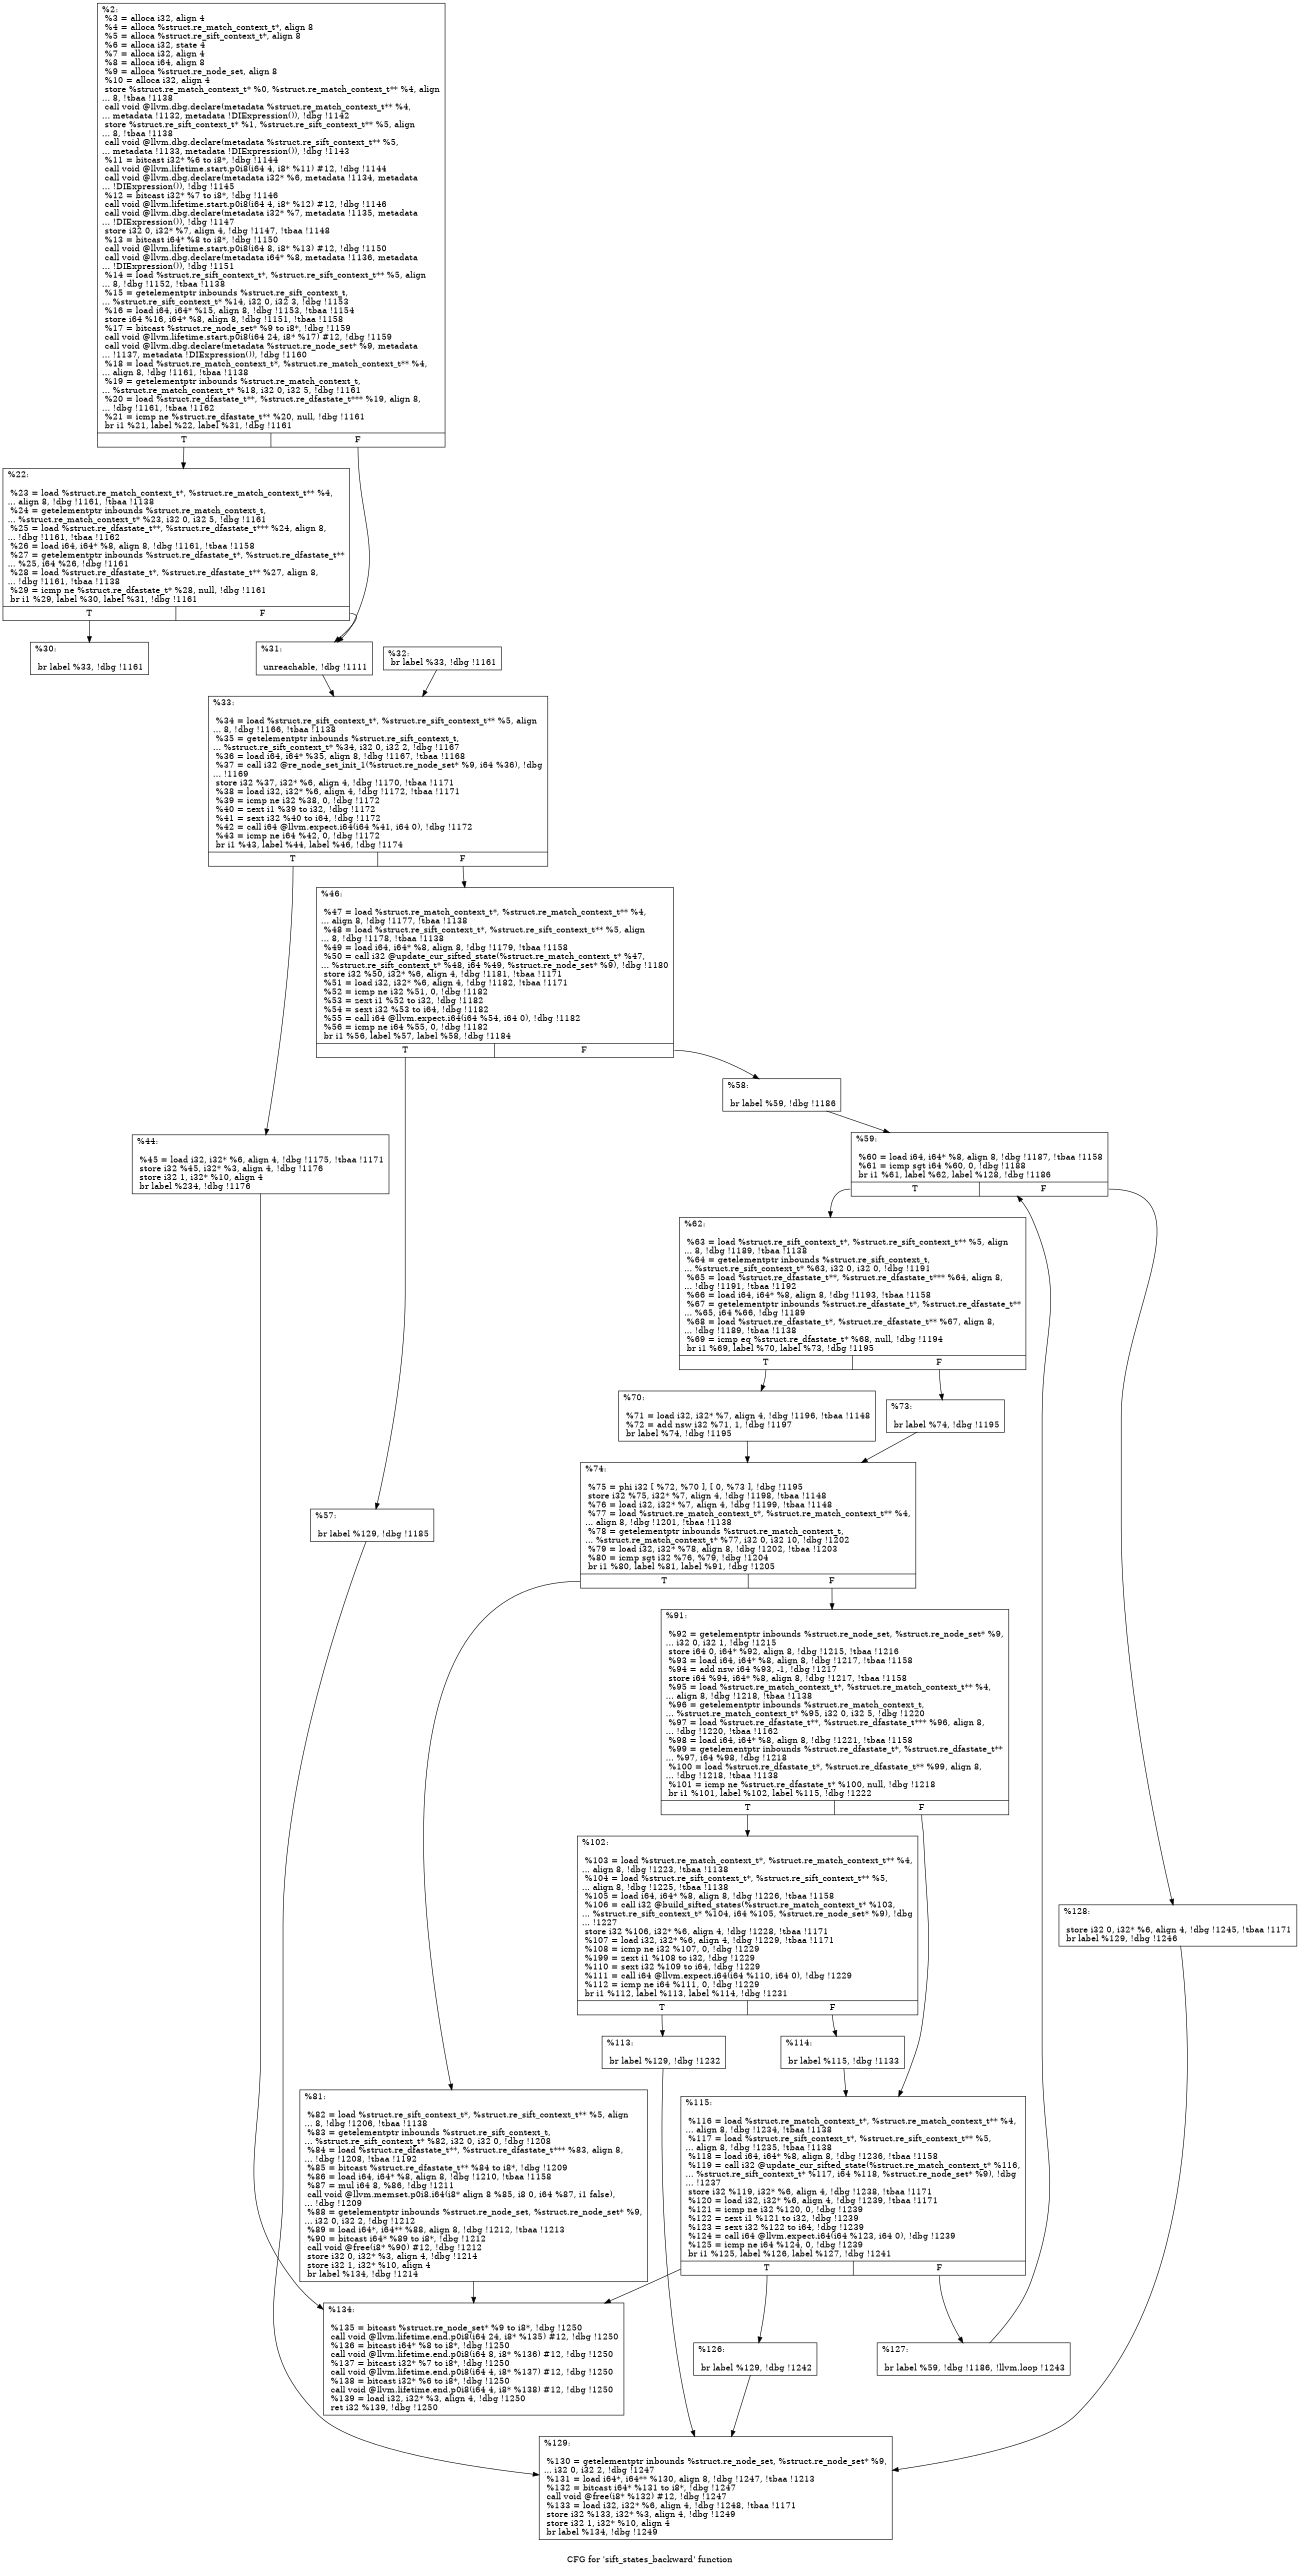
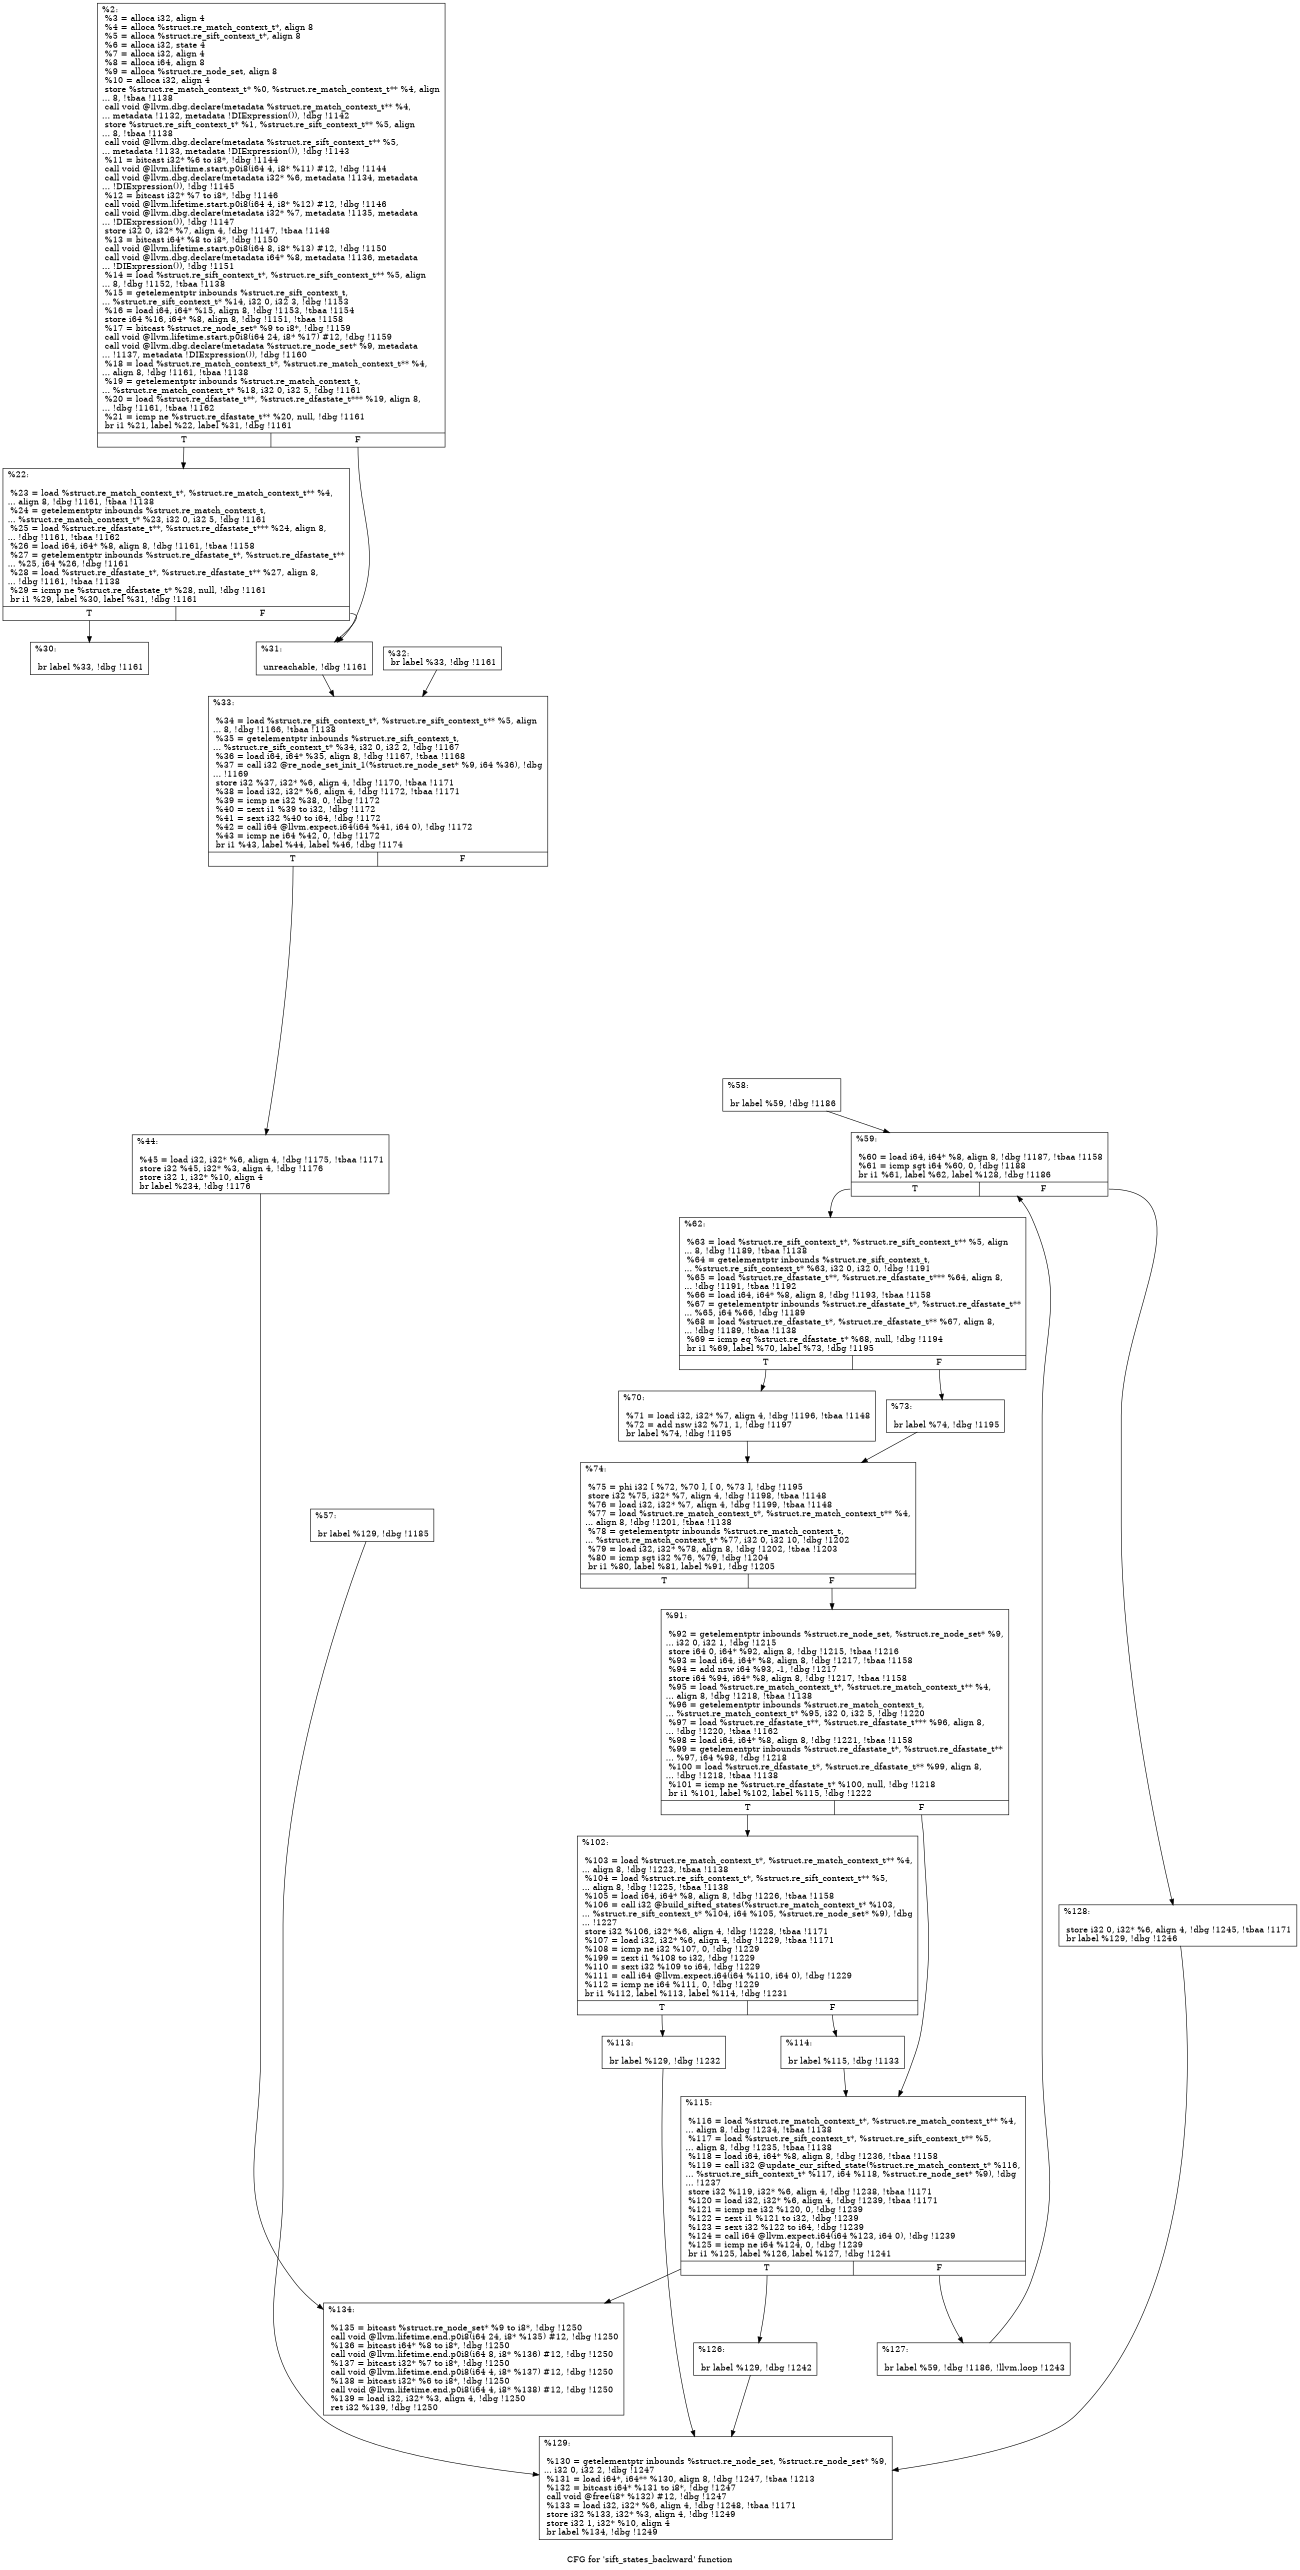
(314, 667) -> (314, 667)
(495, 972) -> none
(474, 2186) -> none
